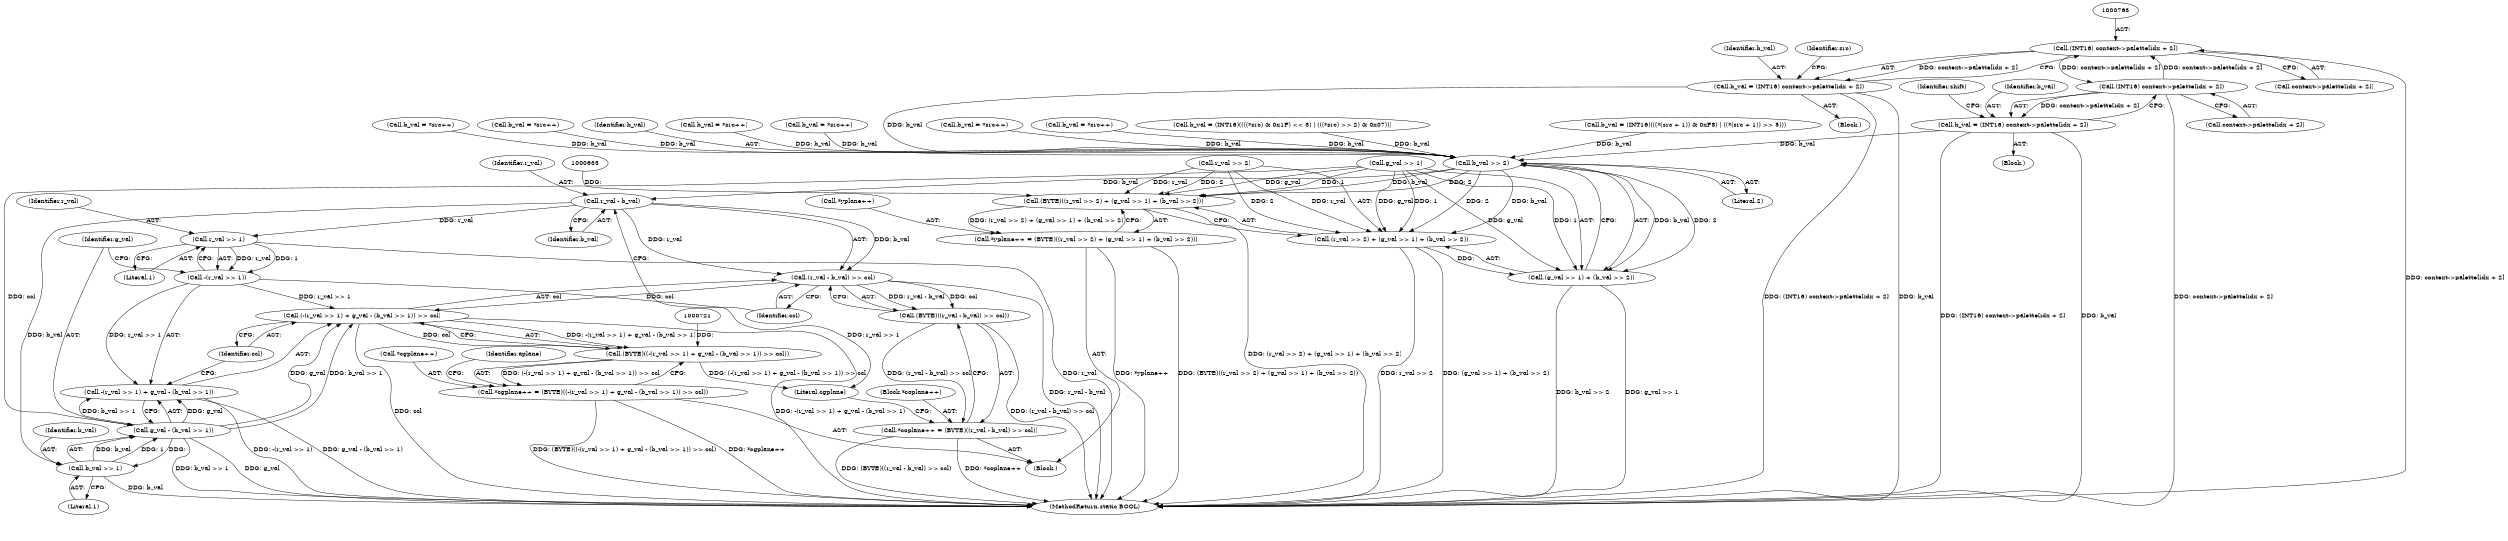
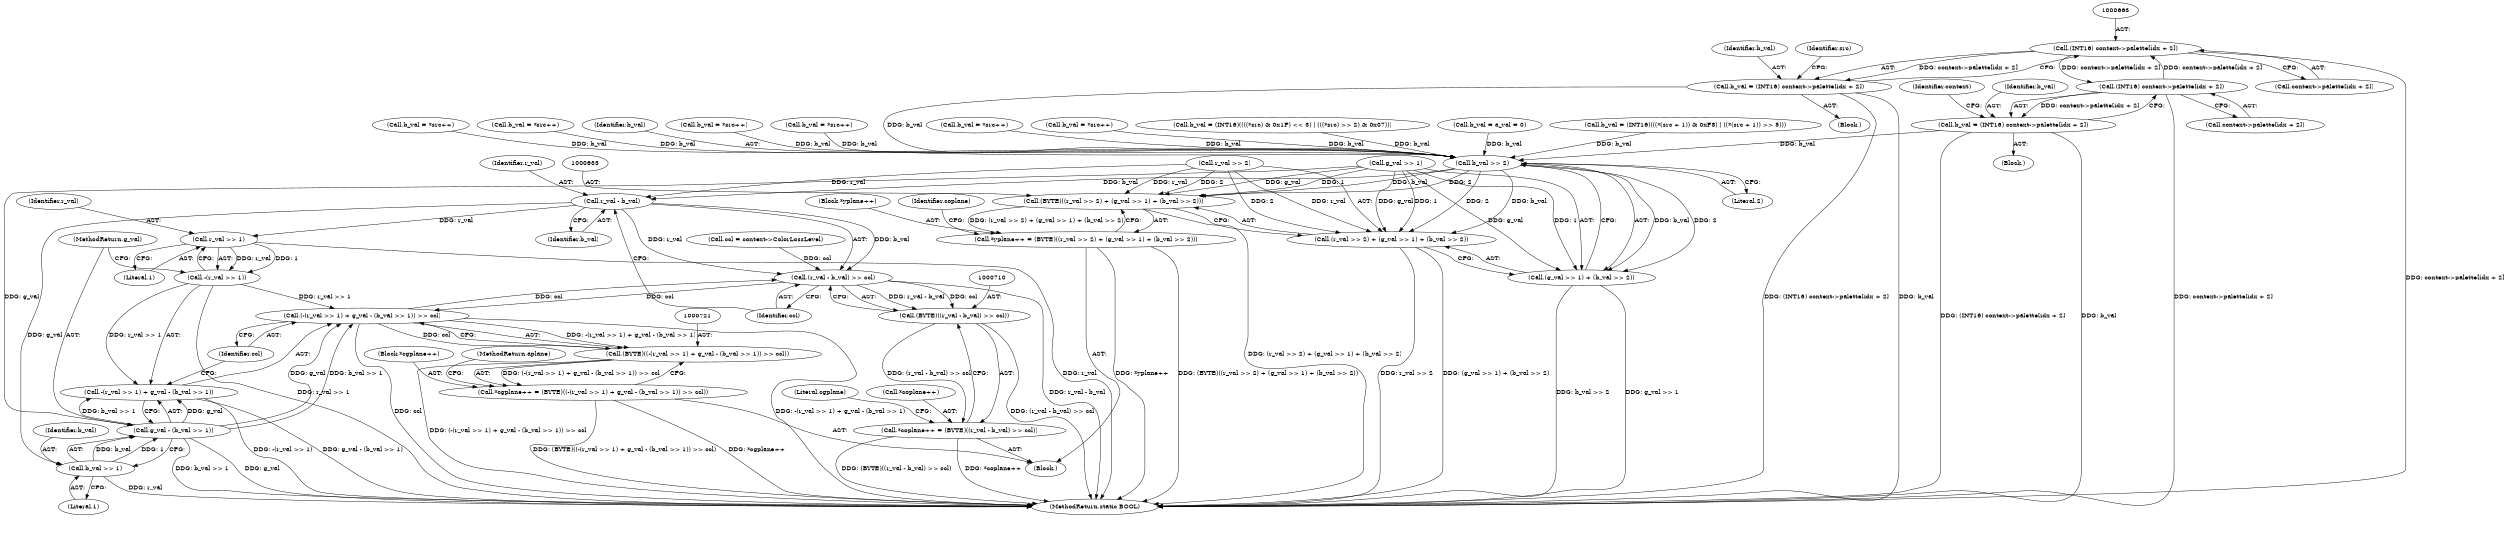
(2116, 11) -> (2116, 11)
(1942, 87) -> (1942, 87)
none -> (1490, 125)
none -> (918, 174)
(594, 182) -> (594, 182)
(1754, 182) -> (1754, 182)
(848, 201) -> (848, 201)
none -> (941, 201)
(108, 240) -> (108, 240)
none -> (766, 240)
(1467, 259) -> (1467, 259)
none -> (992, 278)
(574, 294) -> (555, 498)
(22, 297) -> (22, 297)
(549, 297) -> (549, 297)
(45, 335) -> (45, 335)
(706, 335) -> (706, 335)
(409, 354) -> (409, 354)
(514, 354) -> (514, 354)
(737, 382) -> (593, 484)
(911, 392) -> (911, 392)
(178, 450) -> (178, 450)
(146, 488) -> (146, 488)
